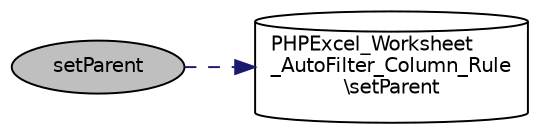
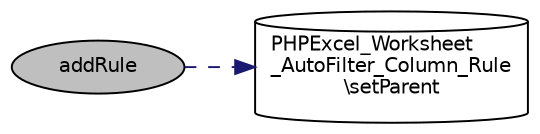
(98, 67) -> (98, 67)
